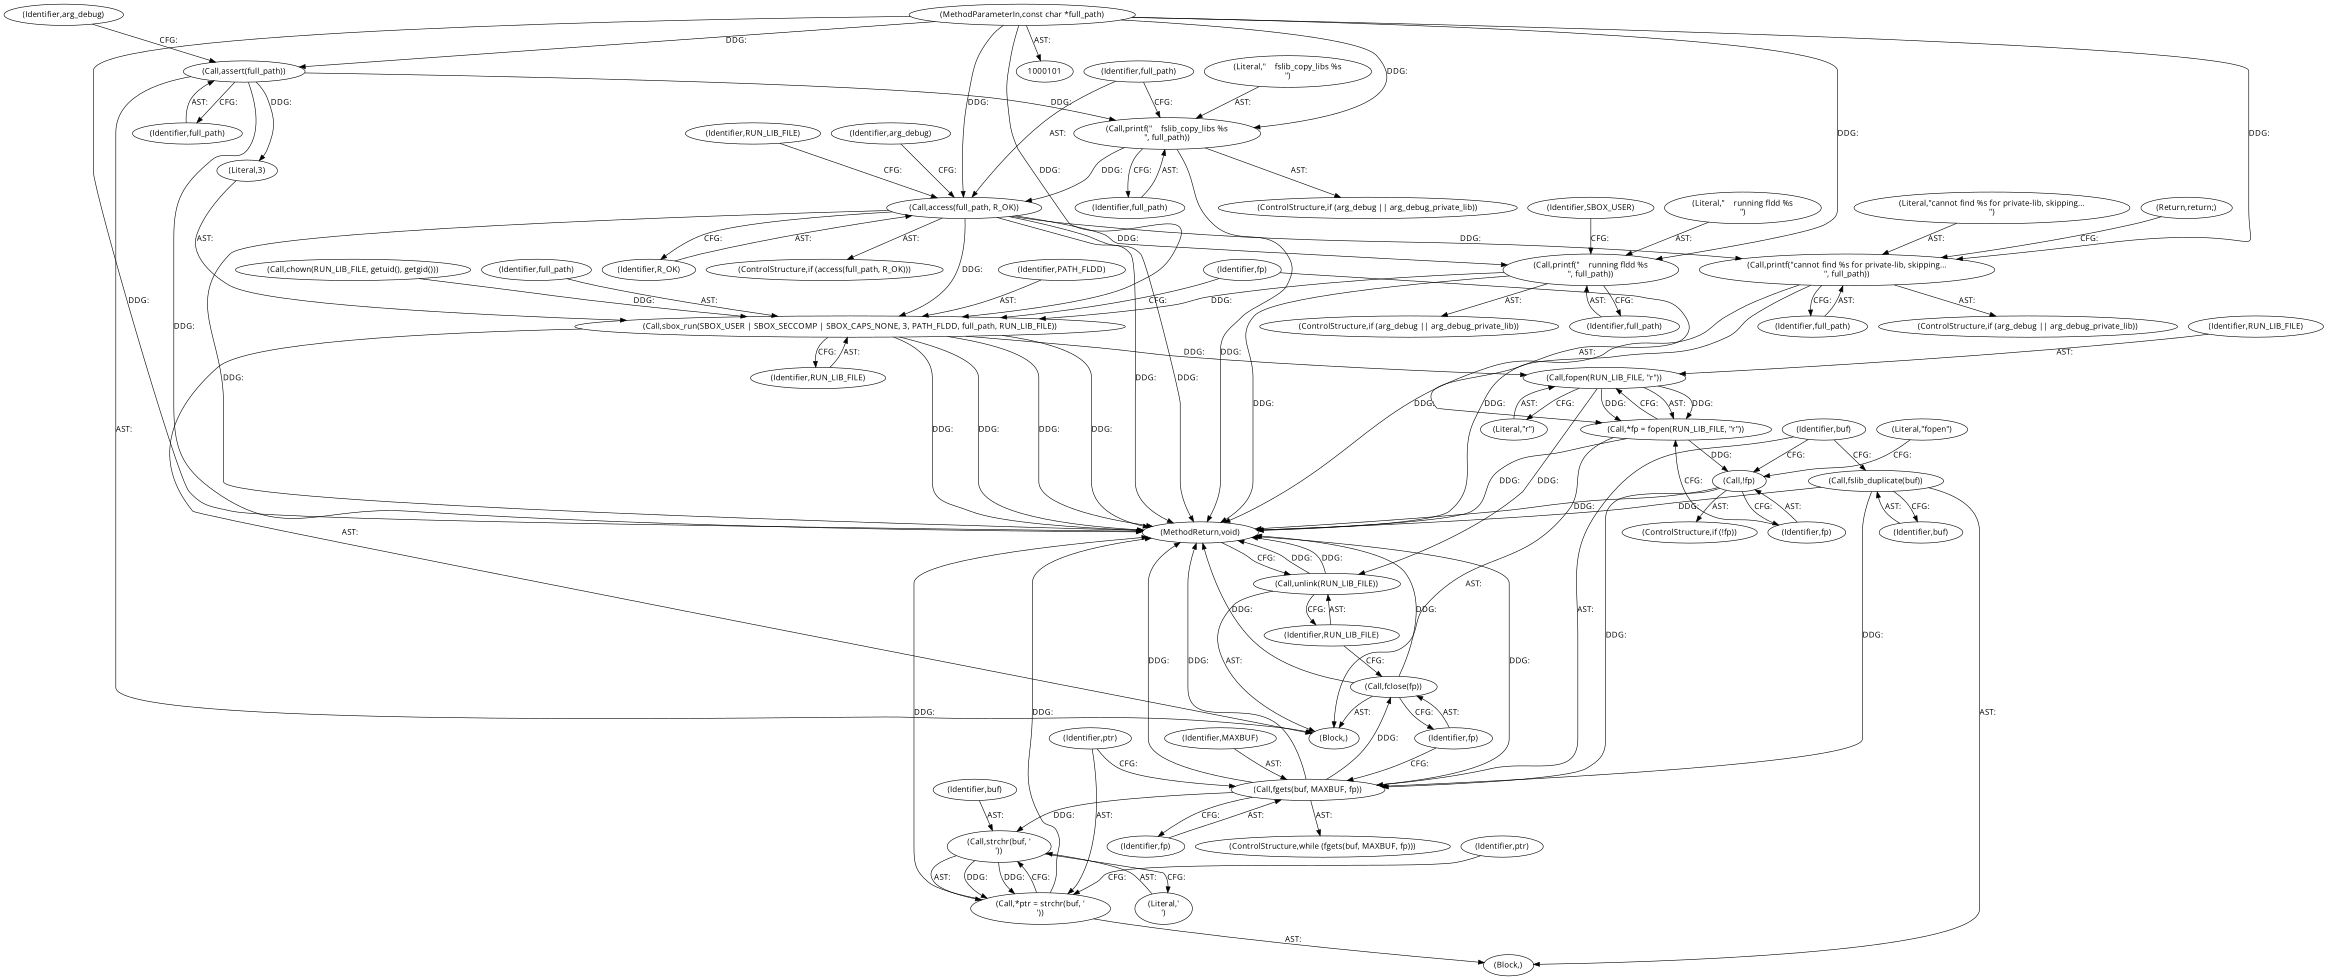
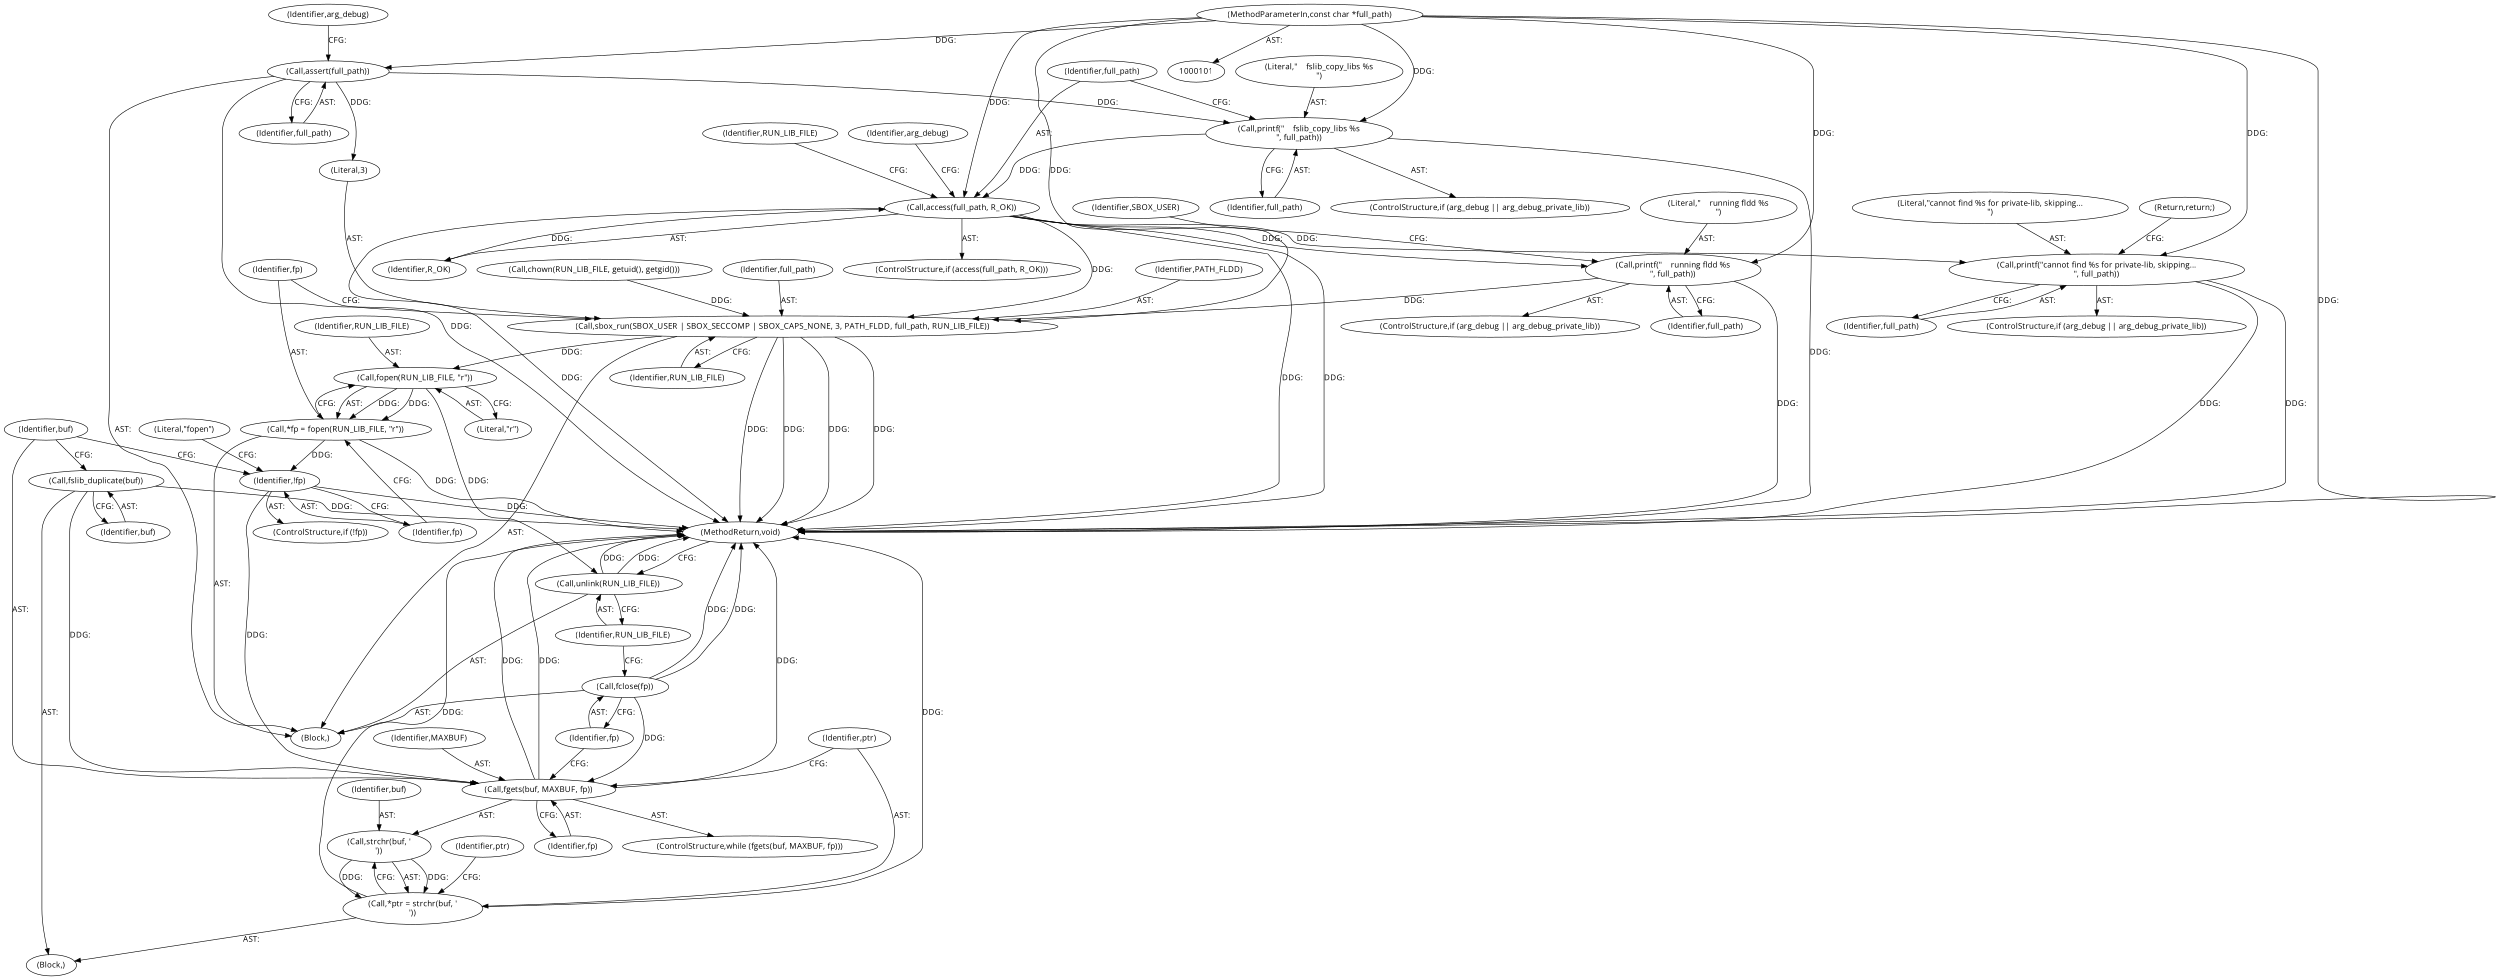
(714, 239) -> (680, 239)
(804, 239) -> (563, 239)
(1739, 481) -> (280, 481)
(1365, 748) -> (639, 749)
(1065, 816) -> (488, 816)
(1164, 909) -> none
